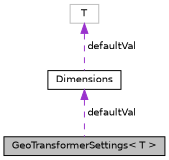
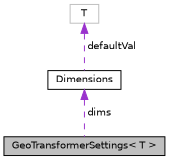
(111, 113) -> (98, 113)
